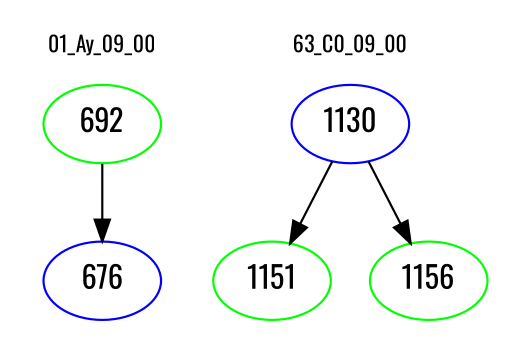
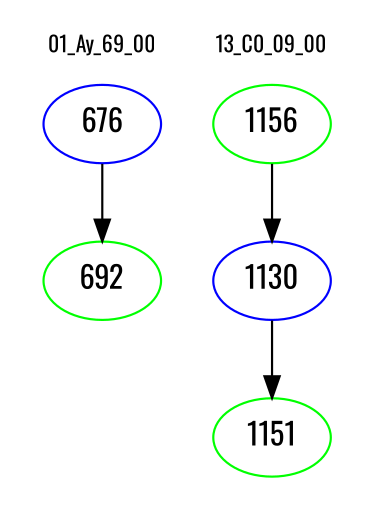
(102, 47) -> (102, 47)
(350, 47) -> (272, 47)
(102, 192) -> (102, 192)
(385, 193) -> (272, 192)
